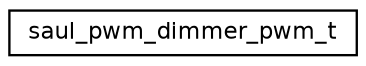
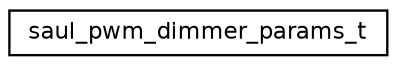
(183, 33) -> (198, 33)
